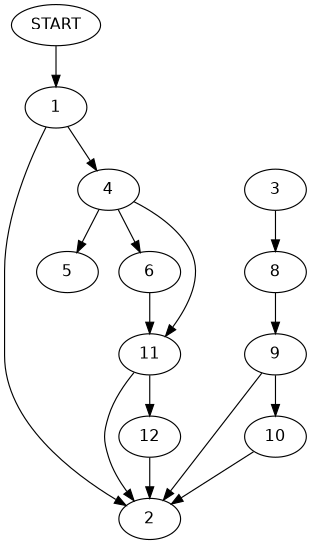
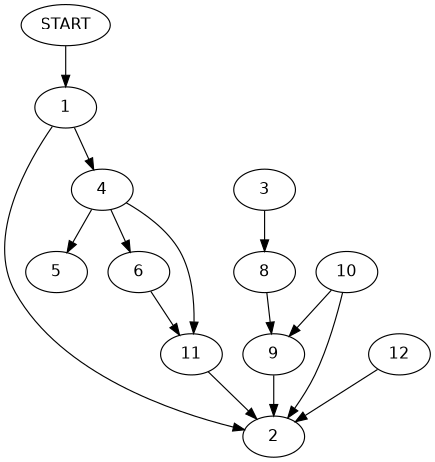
(150, 390) -> none
(275, 390) -> (314, 309)
